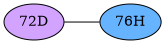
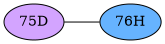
(34, 22) -> (34, 22)
